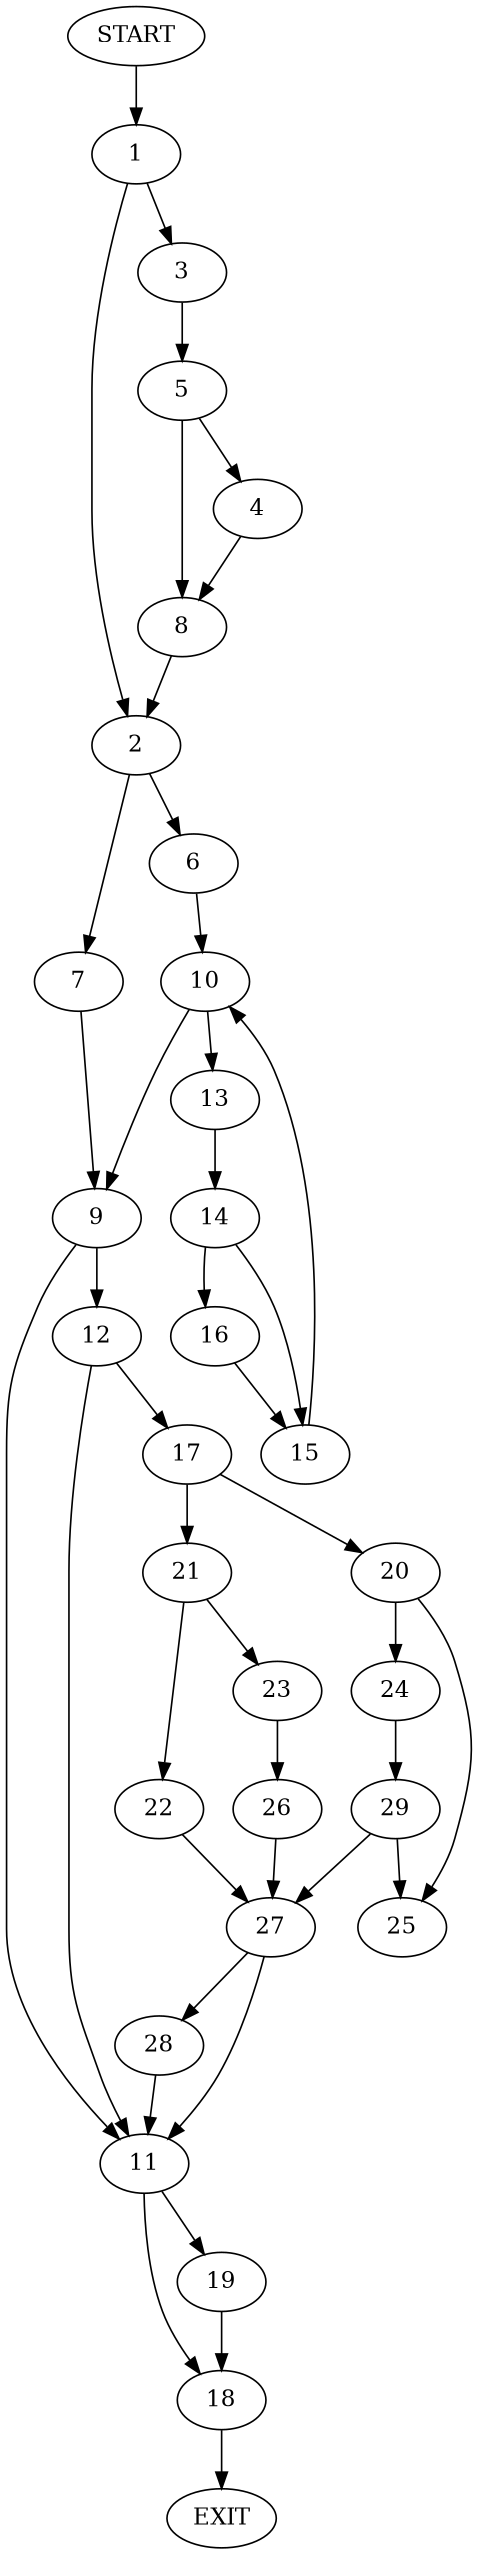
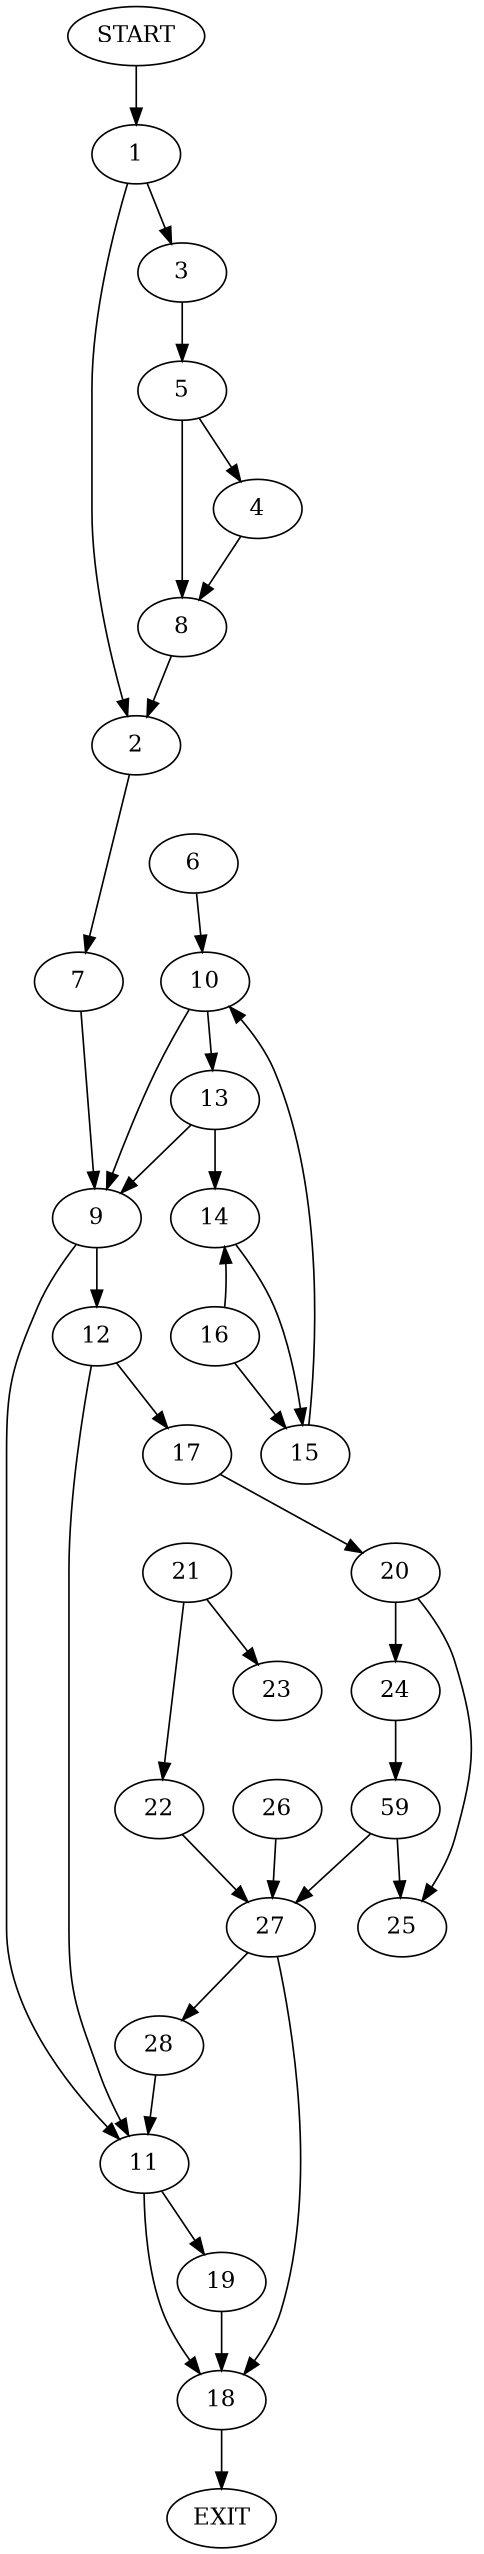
(161, 797) -> none
none -> (162, 1153)
(204, 1269) -> (226, 1285)
(187, 1506) -> none
(277, 1742) -> none
(396, 1809) -> (396, 1809)
(233, 2047) -> (301, 2162)
